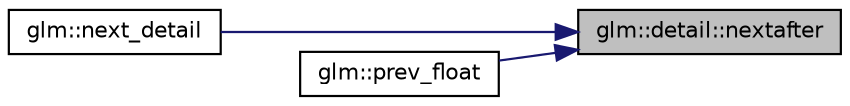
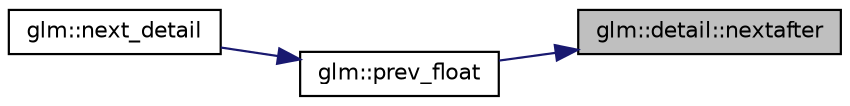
(388, 32) -> (249, 52)
